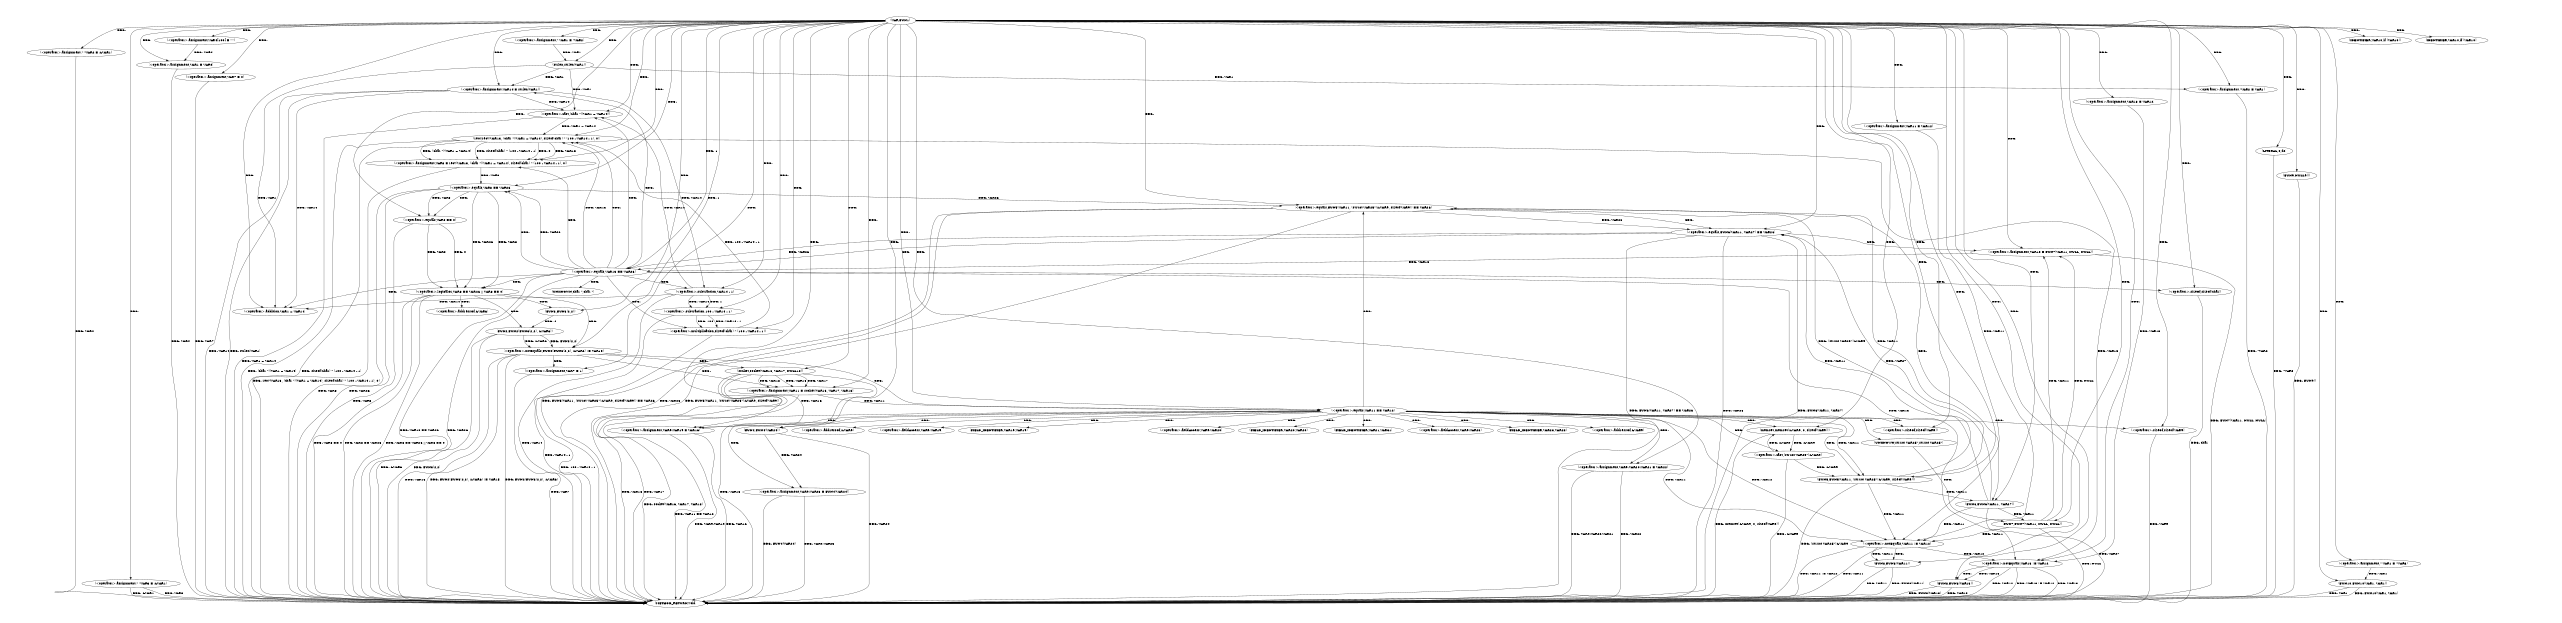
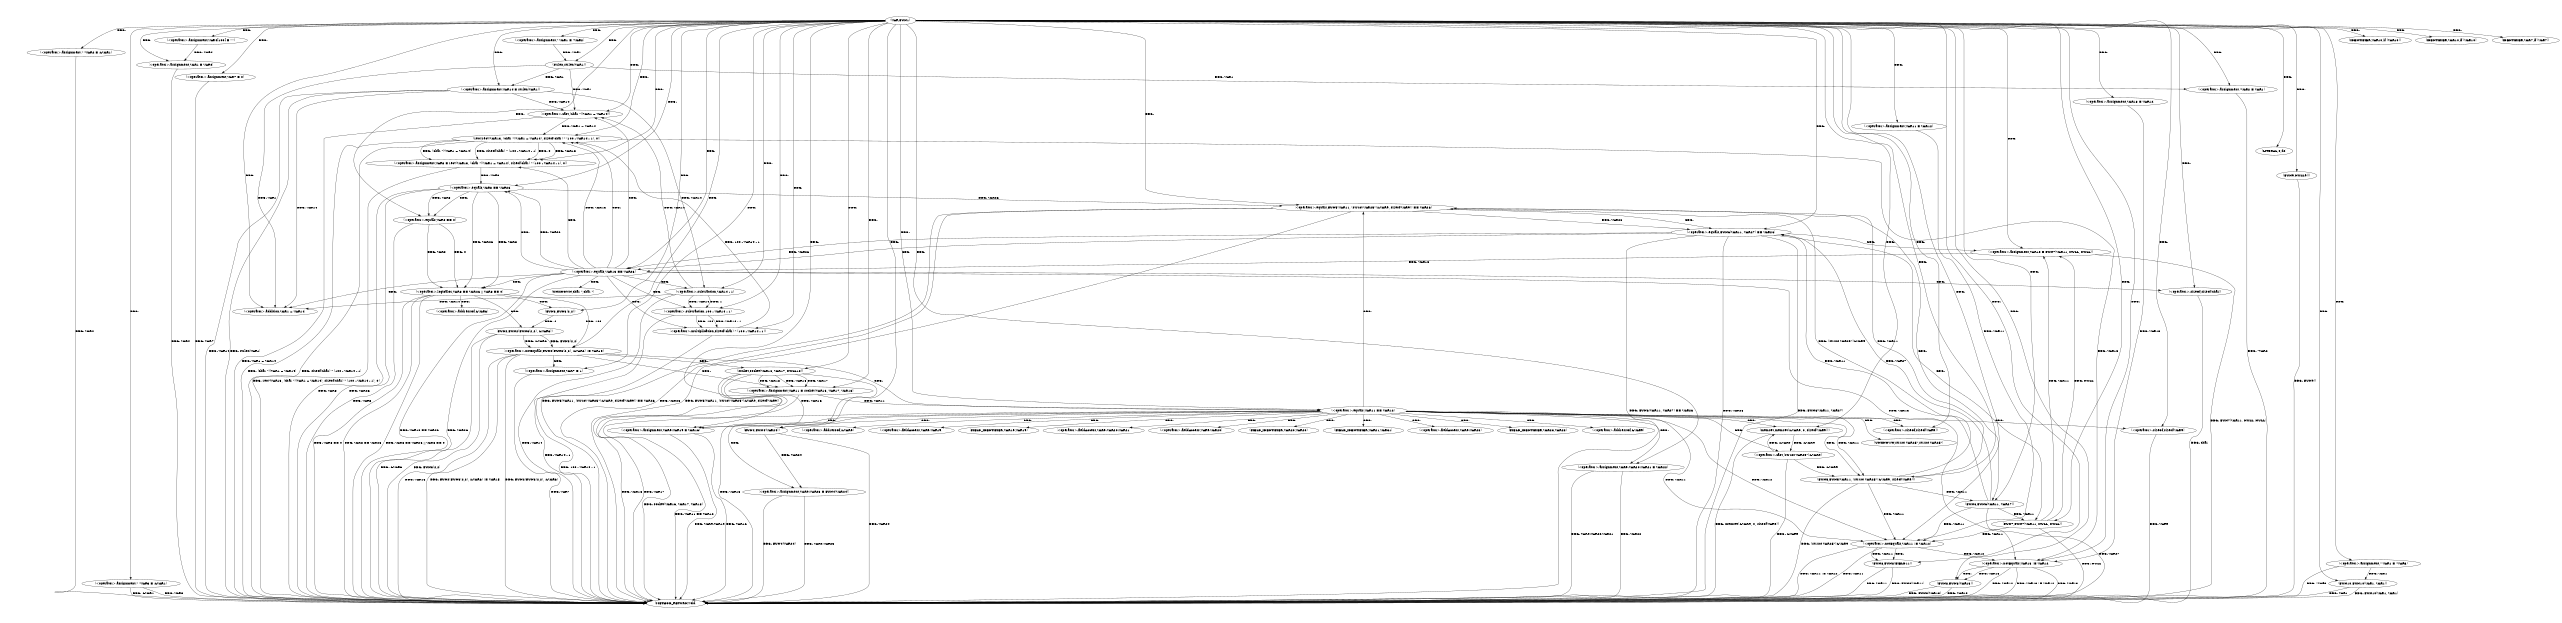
none -> (2526, 40)
(647, 145) -> (647, 293)
(712, 151) -> (712, 151)
(714, 198) -> (714, 198)
(594, 322) -> (594, 322)
none -> (1094, 431)
(1948, 494) -> (1914, 352)
(1892, 564) -> (1892, 564)
(1710, 601) -> (1529, 601)
